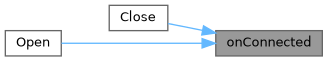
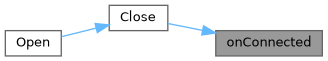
(132, 43) -> (79, 32)
